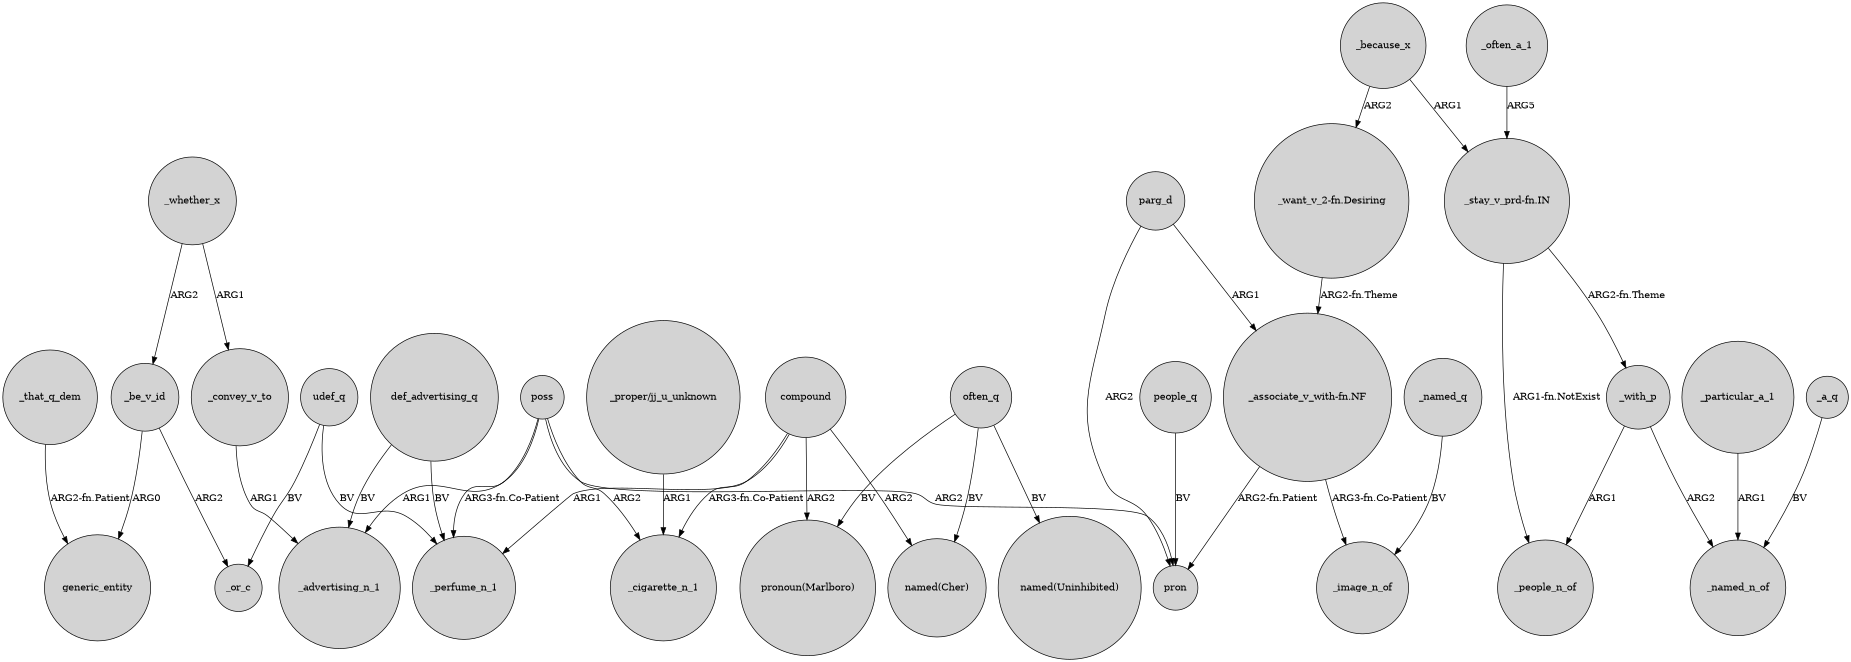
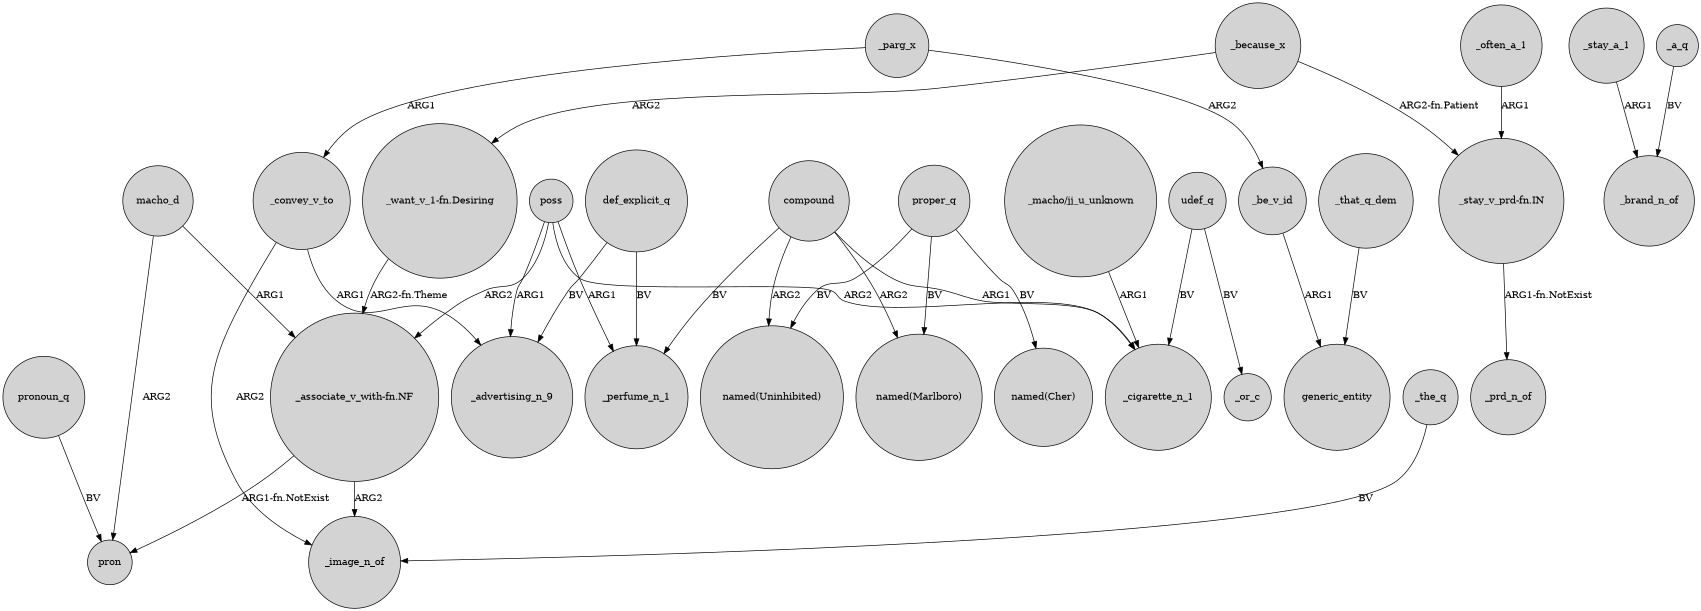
(1448, 106) -> (1439, 106)
(1521, 106) -> (1515, 106)
(192, 201) -> (897, 46)
(1156, 201) -> (158, 201)
(1332, 201) -> (440, 201)
(434, 397) -> (636, 201)
(663, 397) -> (1081, 201)
(981, 397) -> (934, 201)
(1176, 397) -> (44, 397)
(1443, 397) -> (1431, 397)
(1638, 397) -> none
(1738, 397) -> (1607, 46)
none -> (212, 403)
(867, 478) -> (776, 277)
(854, 491) -> (497, 287)
(191, 494) -> none
(90, 499) -> (1360, 296)
(147, 499) -> (1319, 296)
(512, 499) -> (602, 296)
(587, 499) -> (719, 296)
(757, 499) -> (996, 296)
(1278, 499) -> (286, 499)
(1380, 499) -> (369, 499)
(348, 511) -> (1181, 284)
(340, 588) -> (512, 397)
(808, 588) -> (919, 397)
(1545, 588) -> (1508, 397)
(1738, 588) -> (1649, 201)
